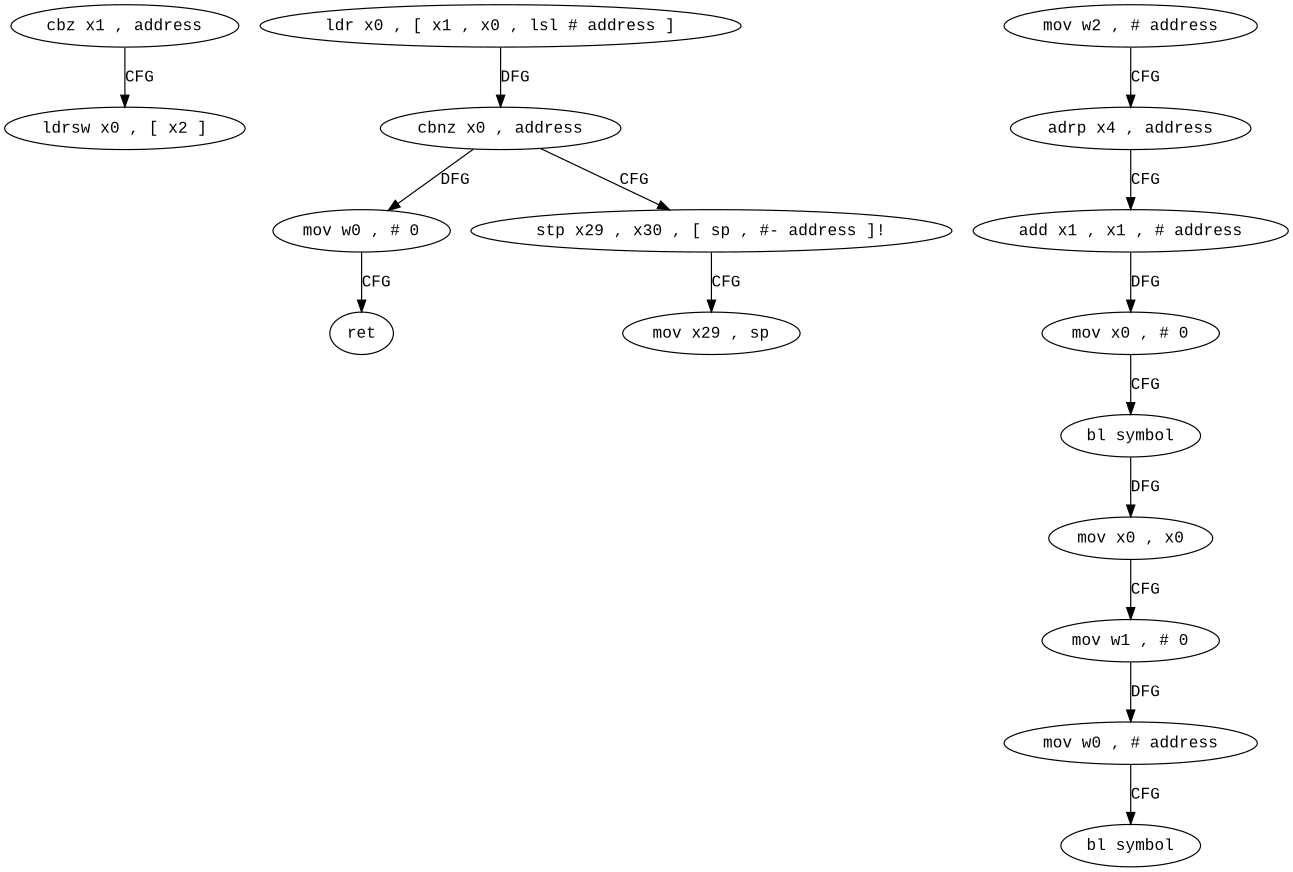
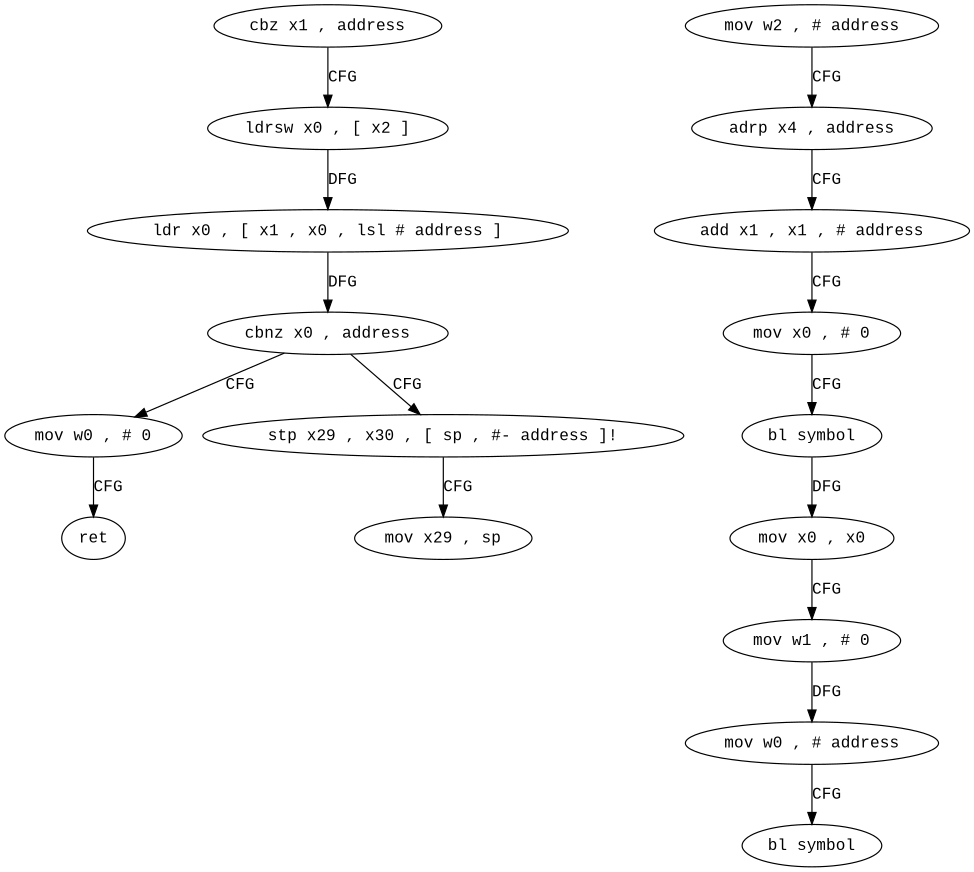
none -> (328, 174)
(455, 180) -> (240, 385)
(1145, 282) -> (827, 282)
